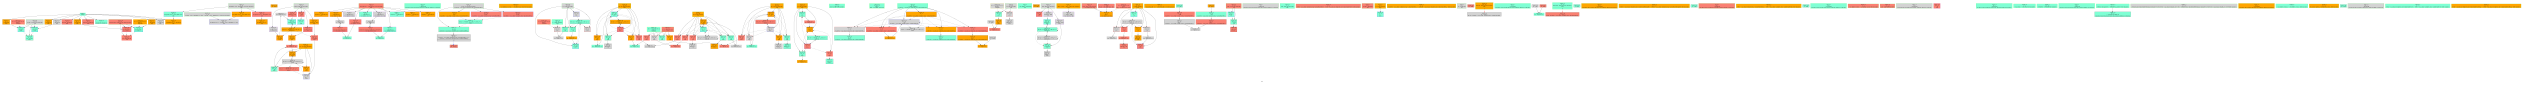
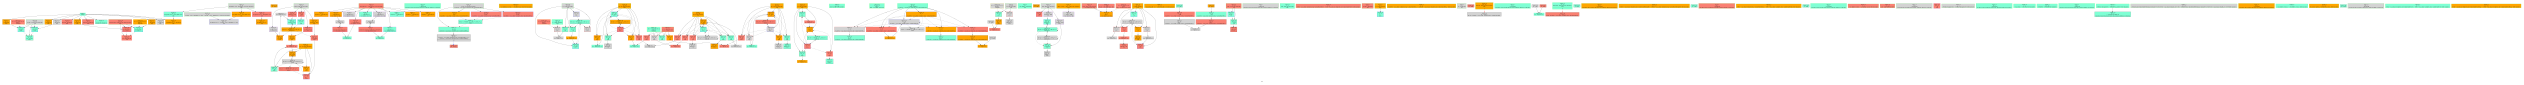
none -> (1958, 6)
(306, 77) -> (306, 77)
